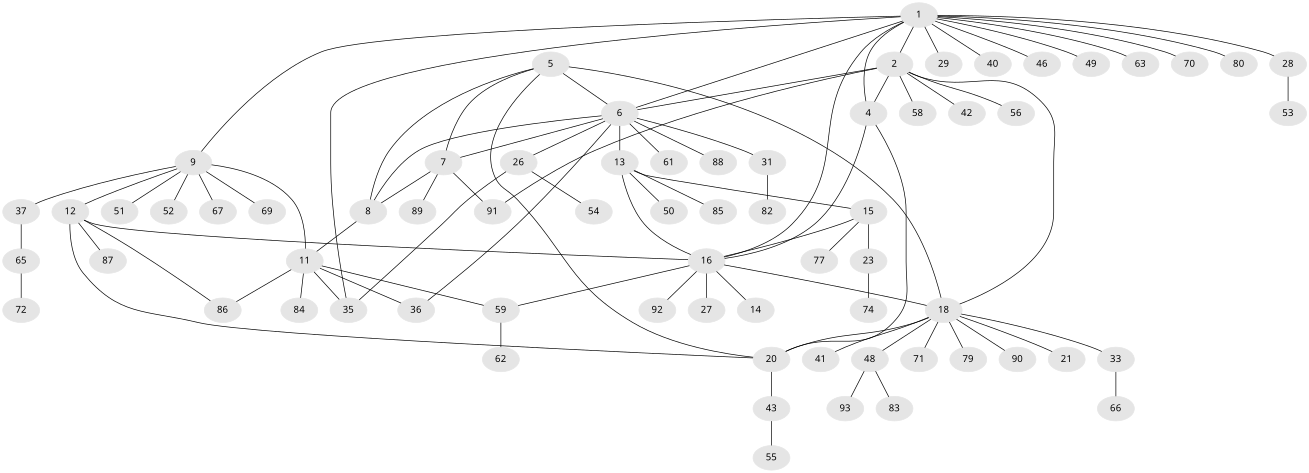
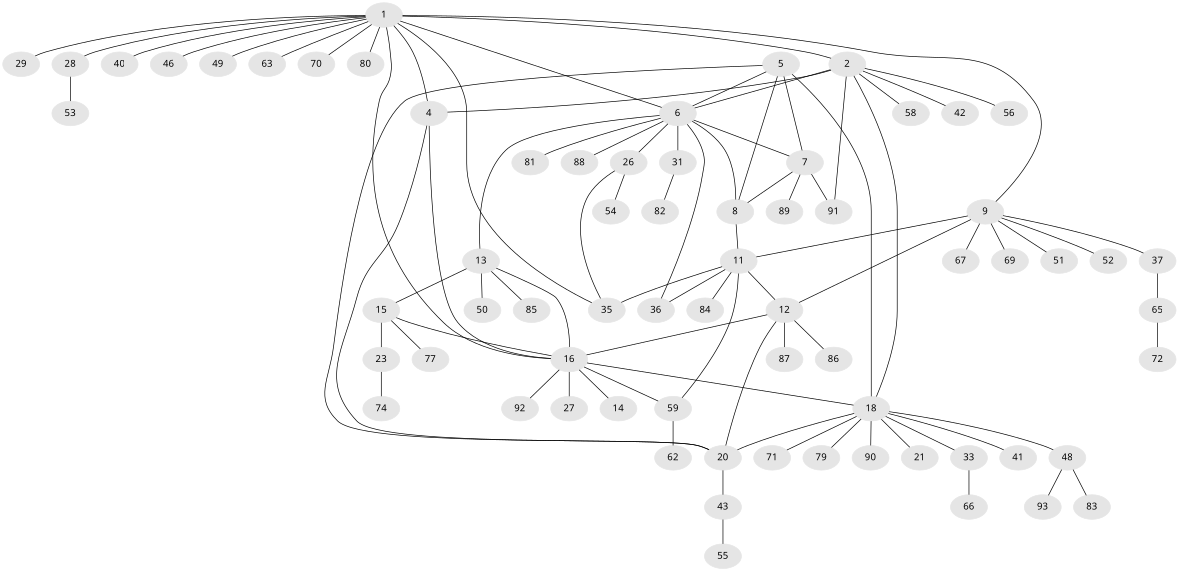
(669, 163) -> (530, 163)
(264, 286) -> (762, 286)
